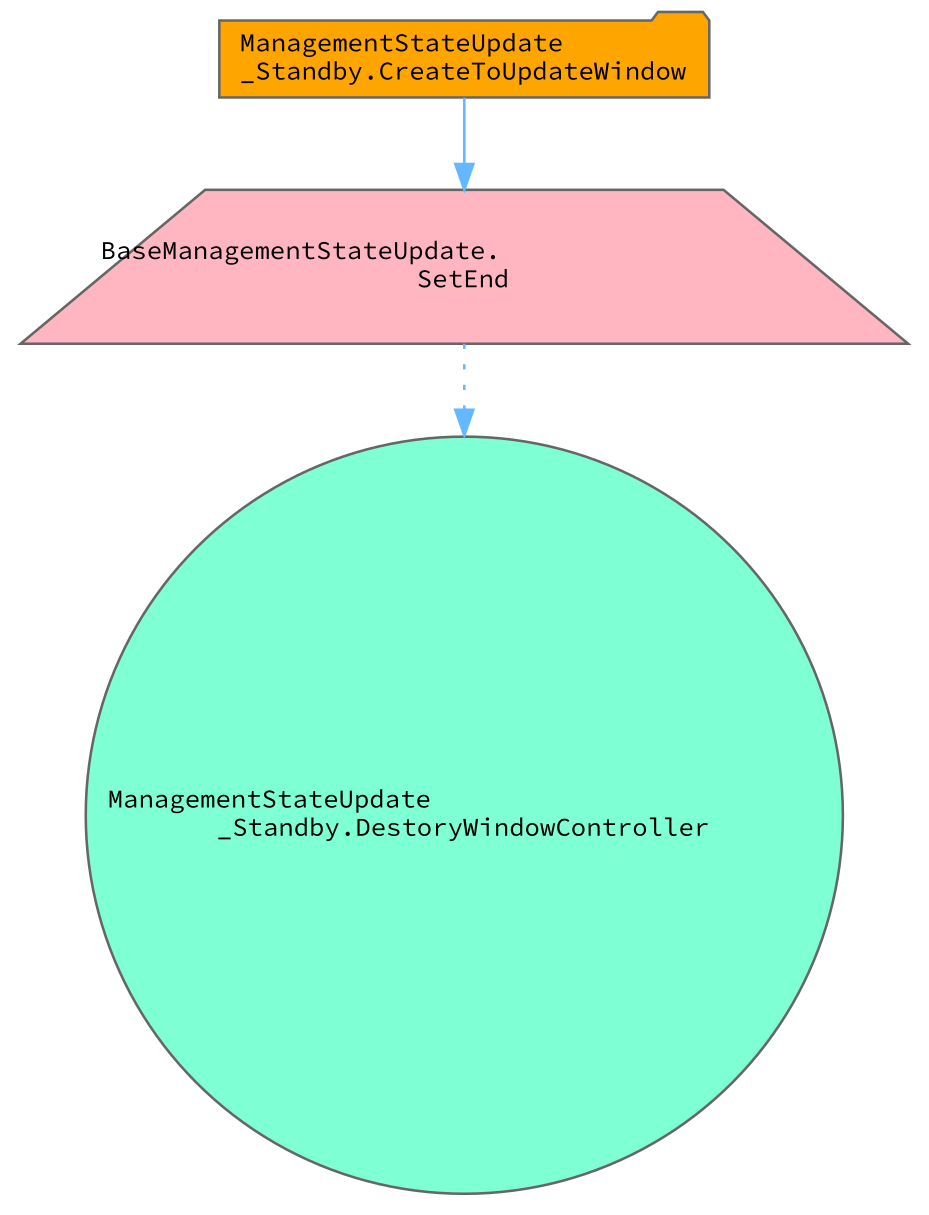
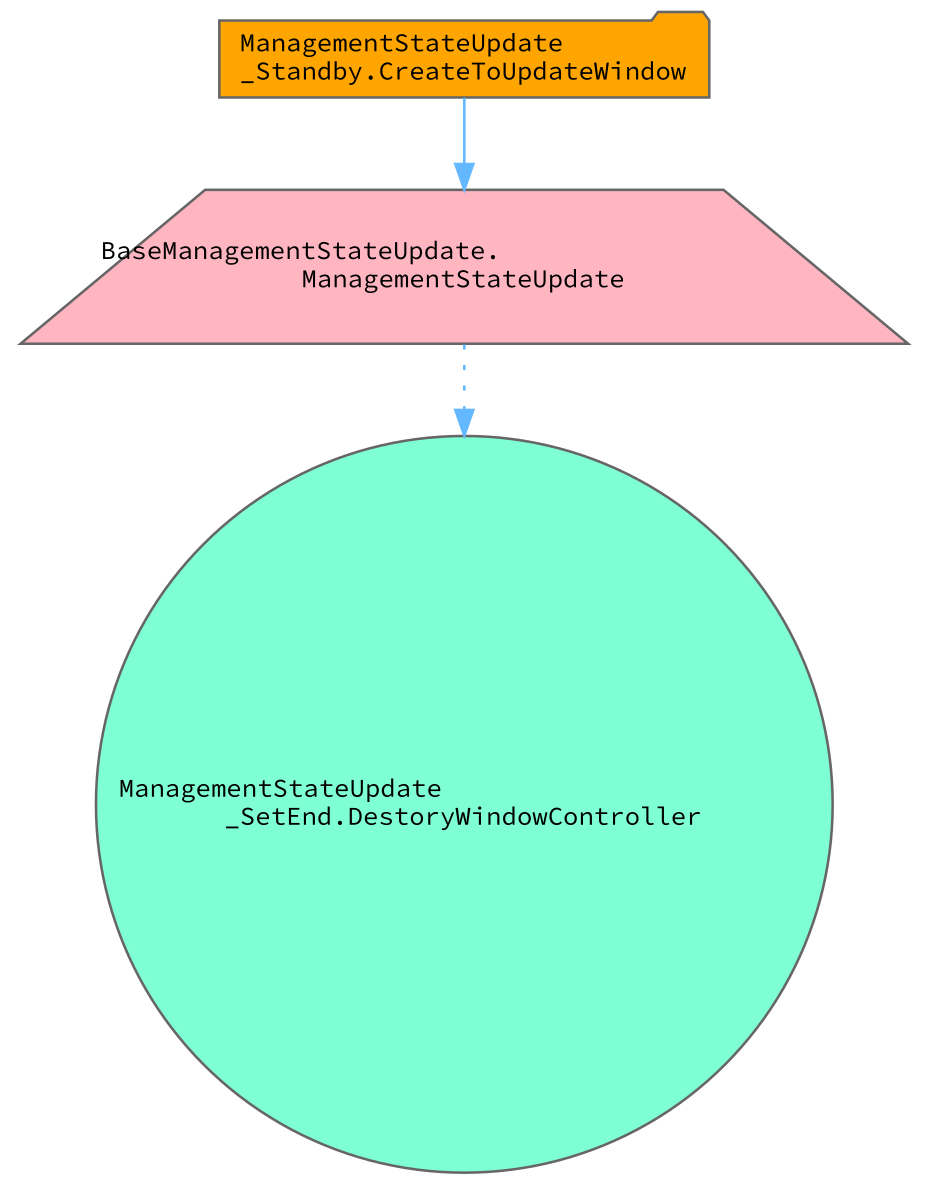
(464, 267) -> (464, 267)
(464, 815) -> (464, 804)
